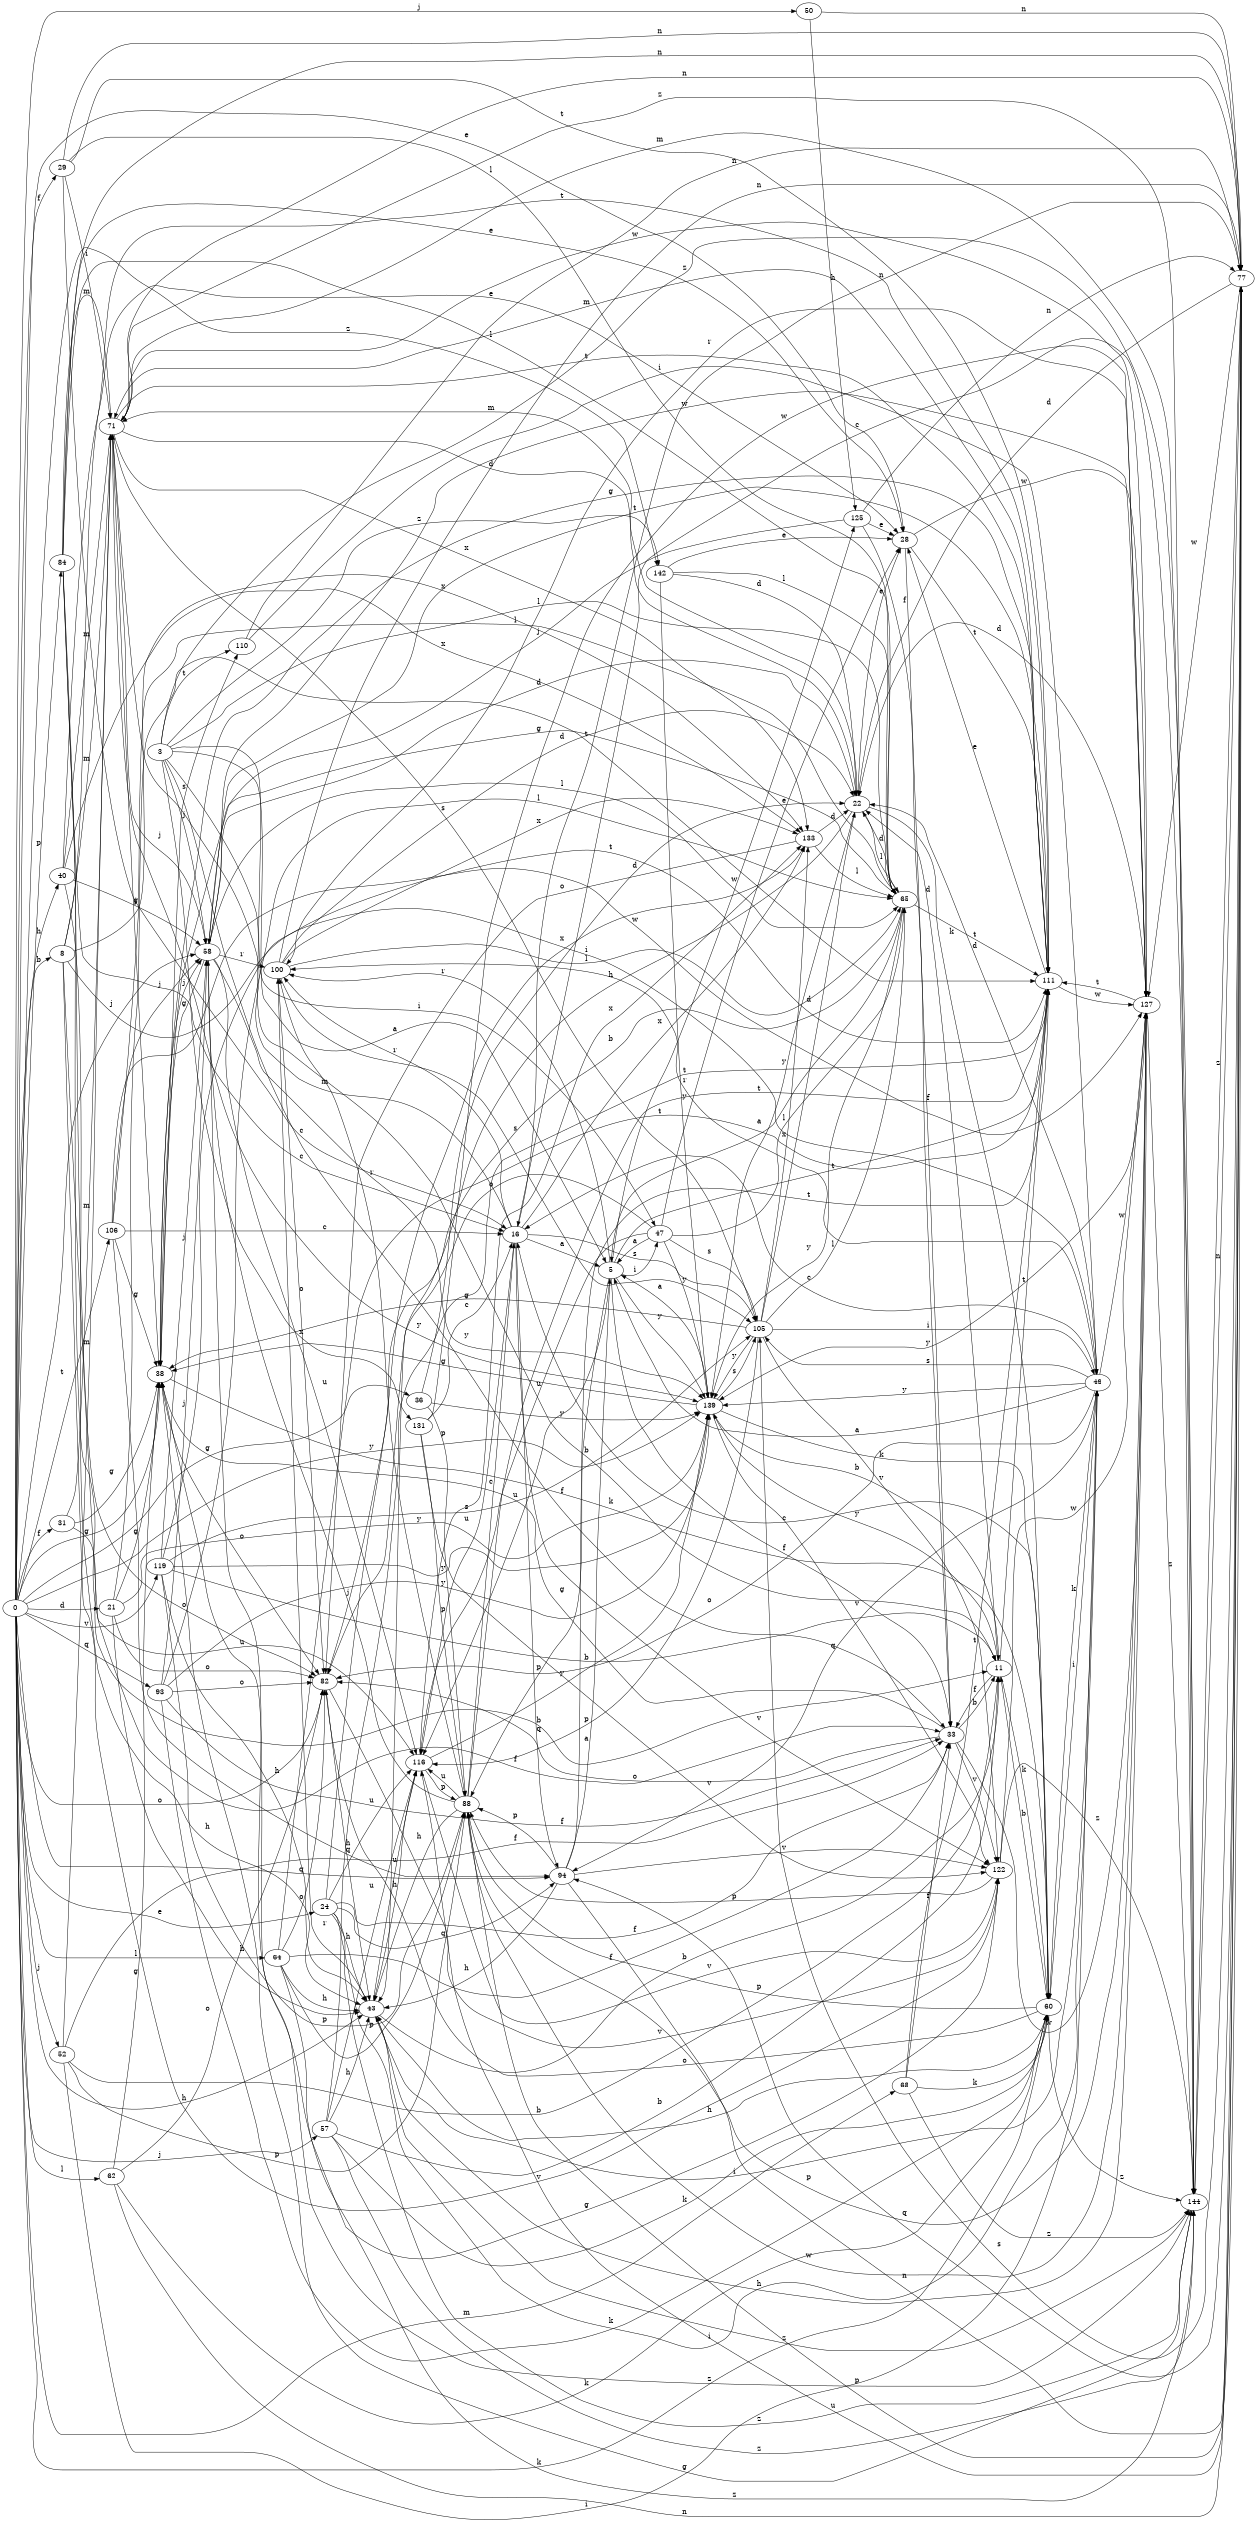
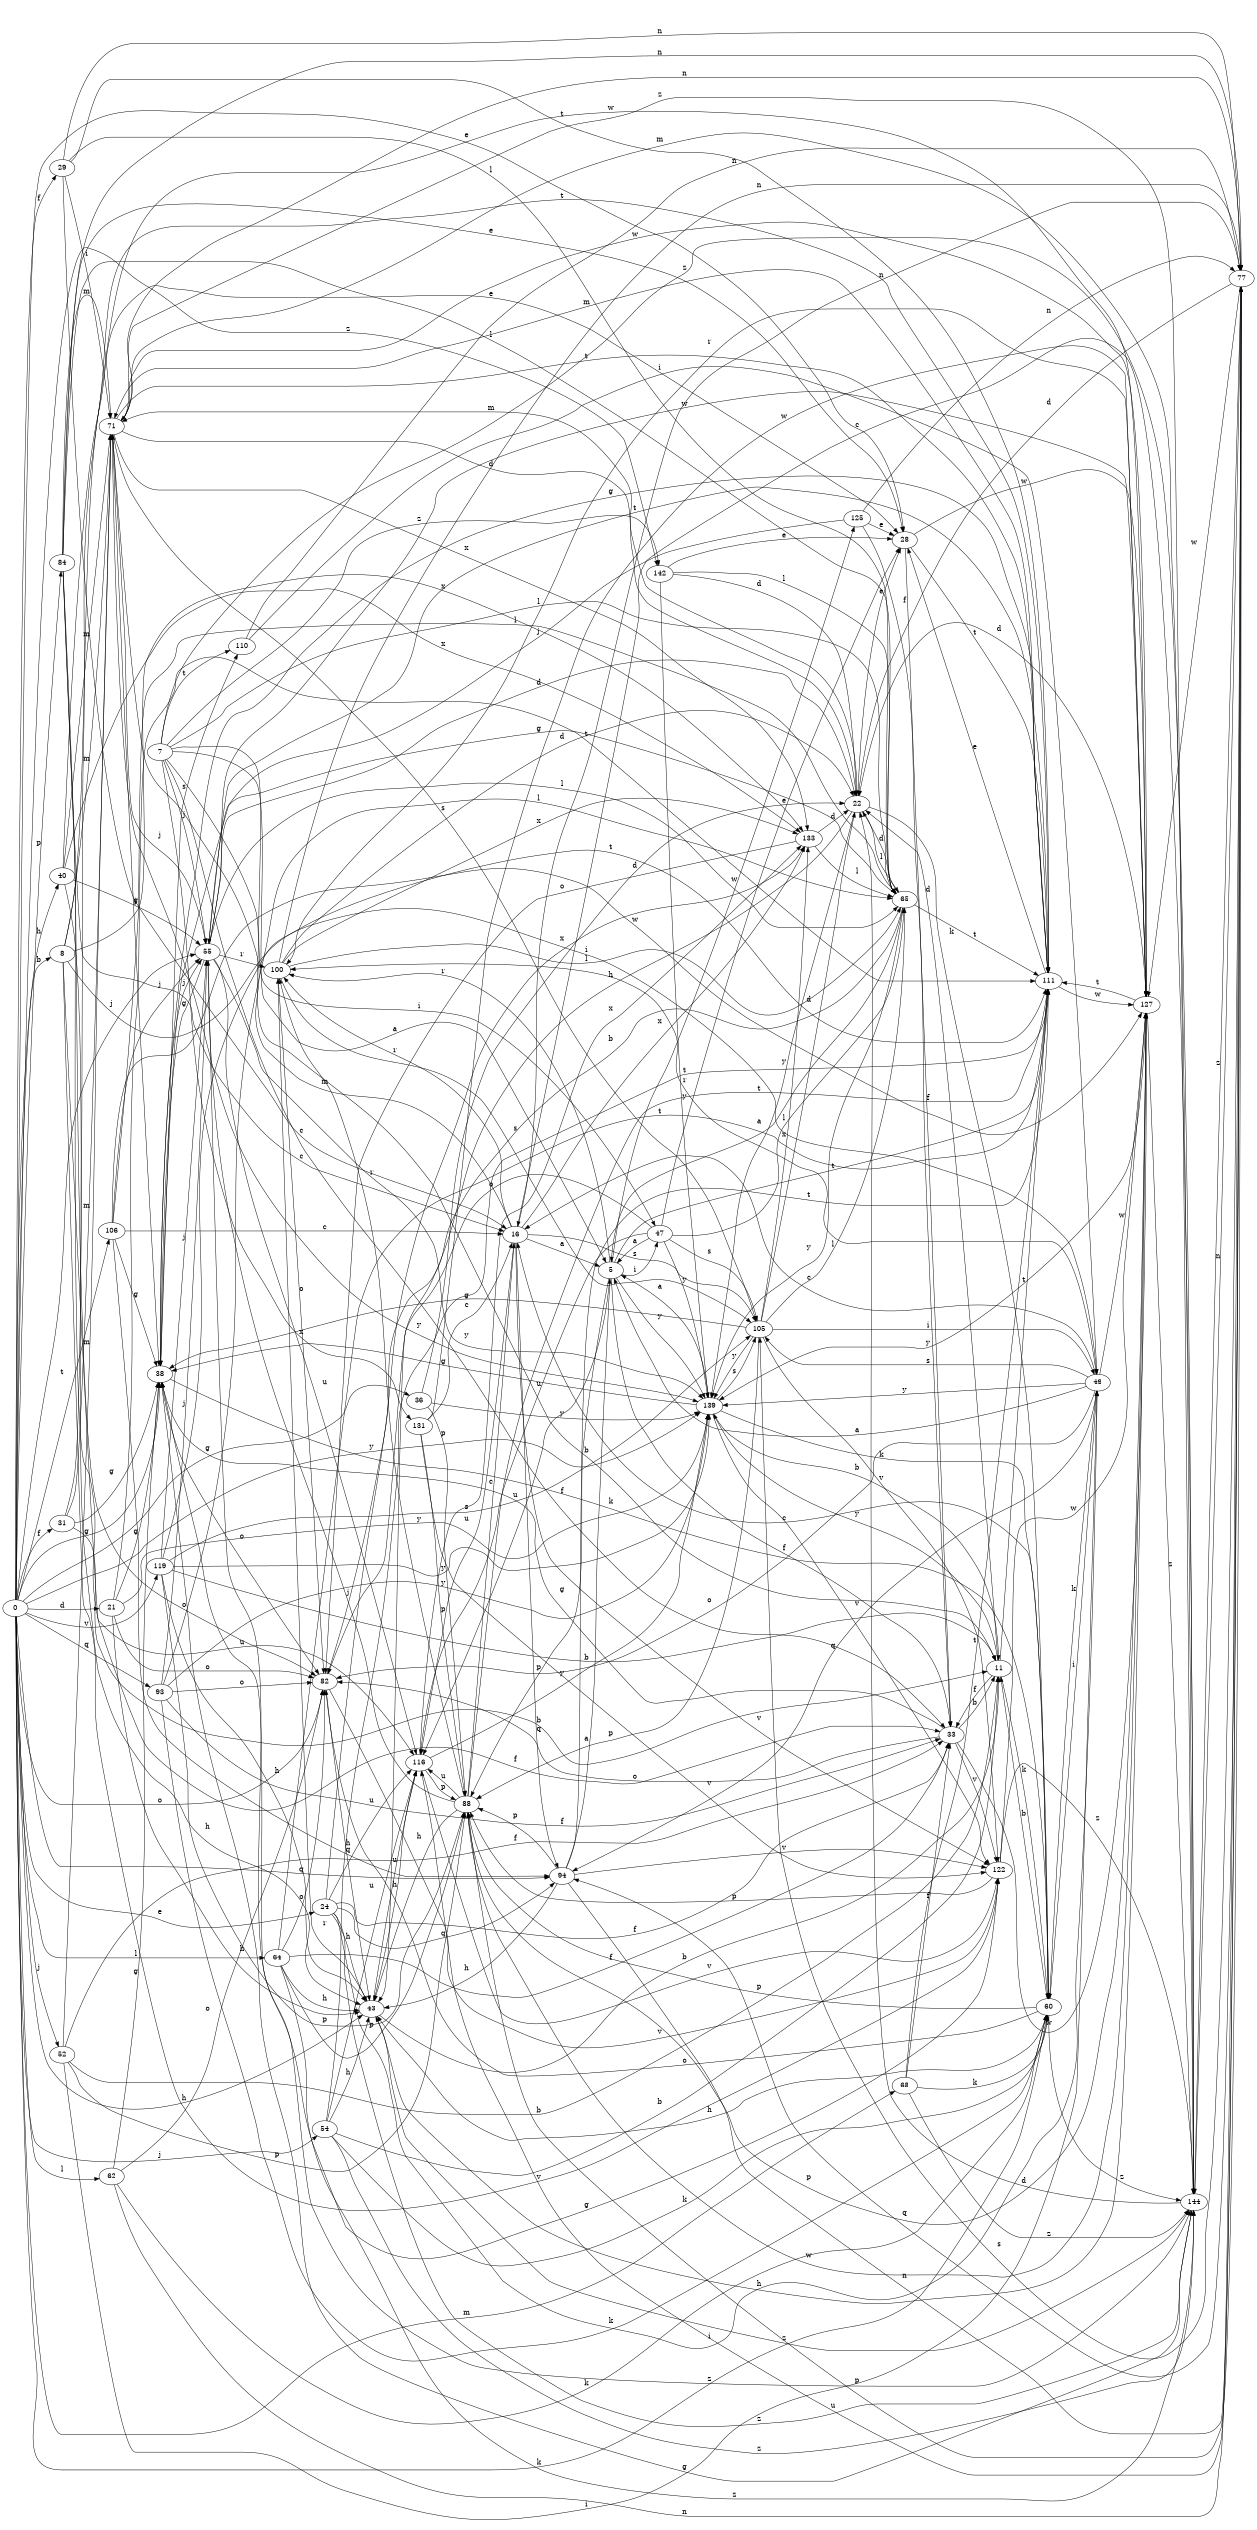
(809, 11) -> none
none -> (272, 173)
(160, 752) -> (160, 752)
(208, 952) -> (208, 952)
(1021, 1069) -> (872, 1658)
(679, 1621) -> (717, 1637)
(1030, 2117) -> none
(325, 2129) -> (325, 2129)
